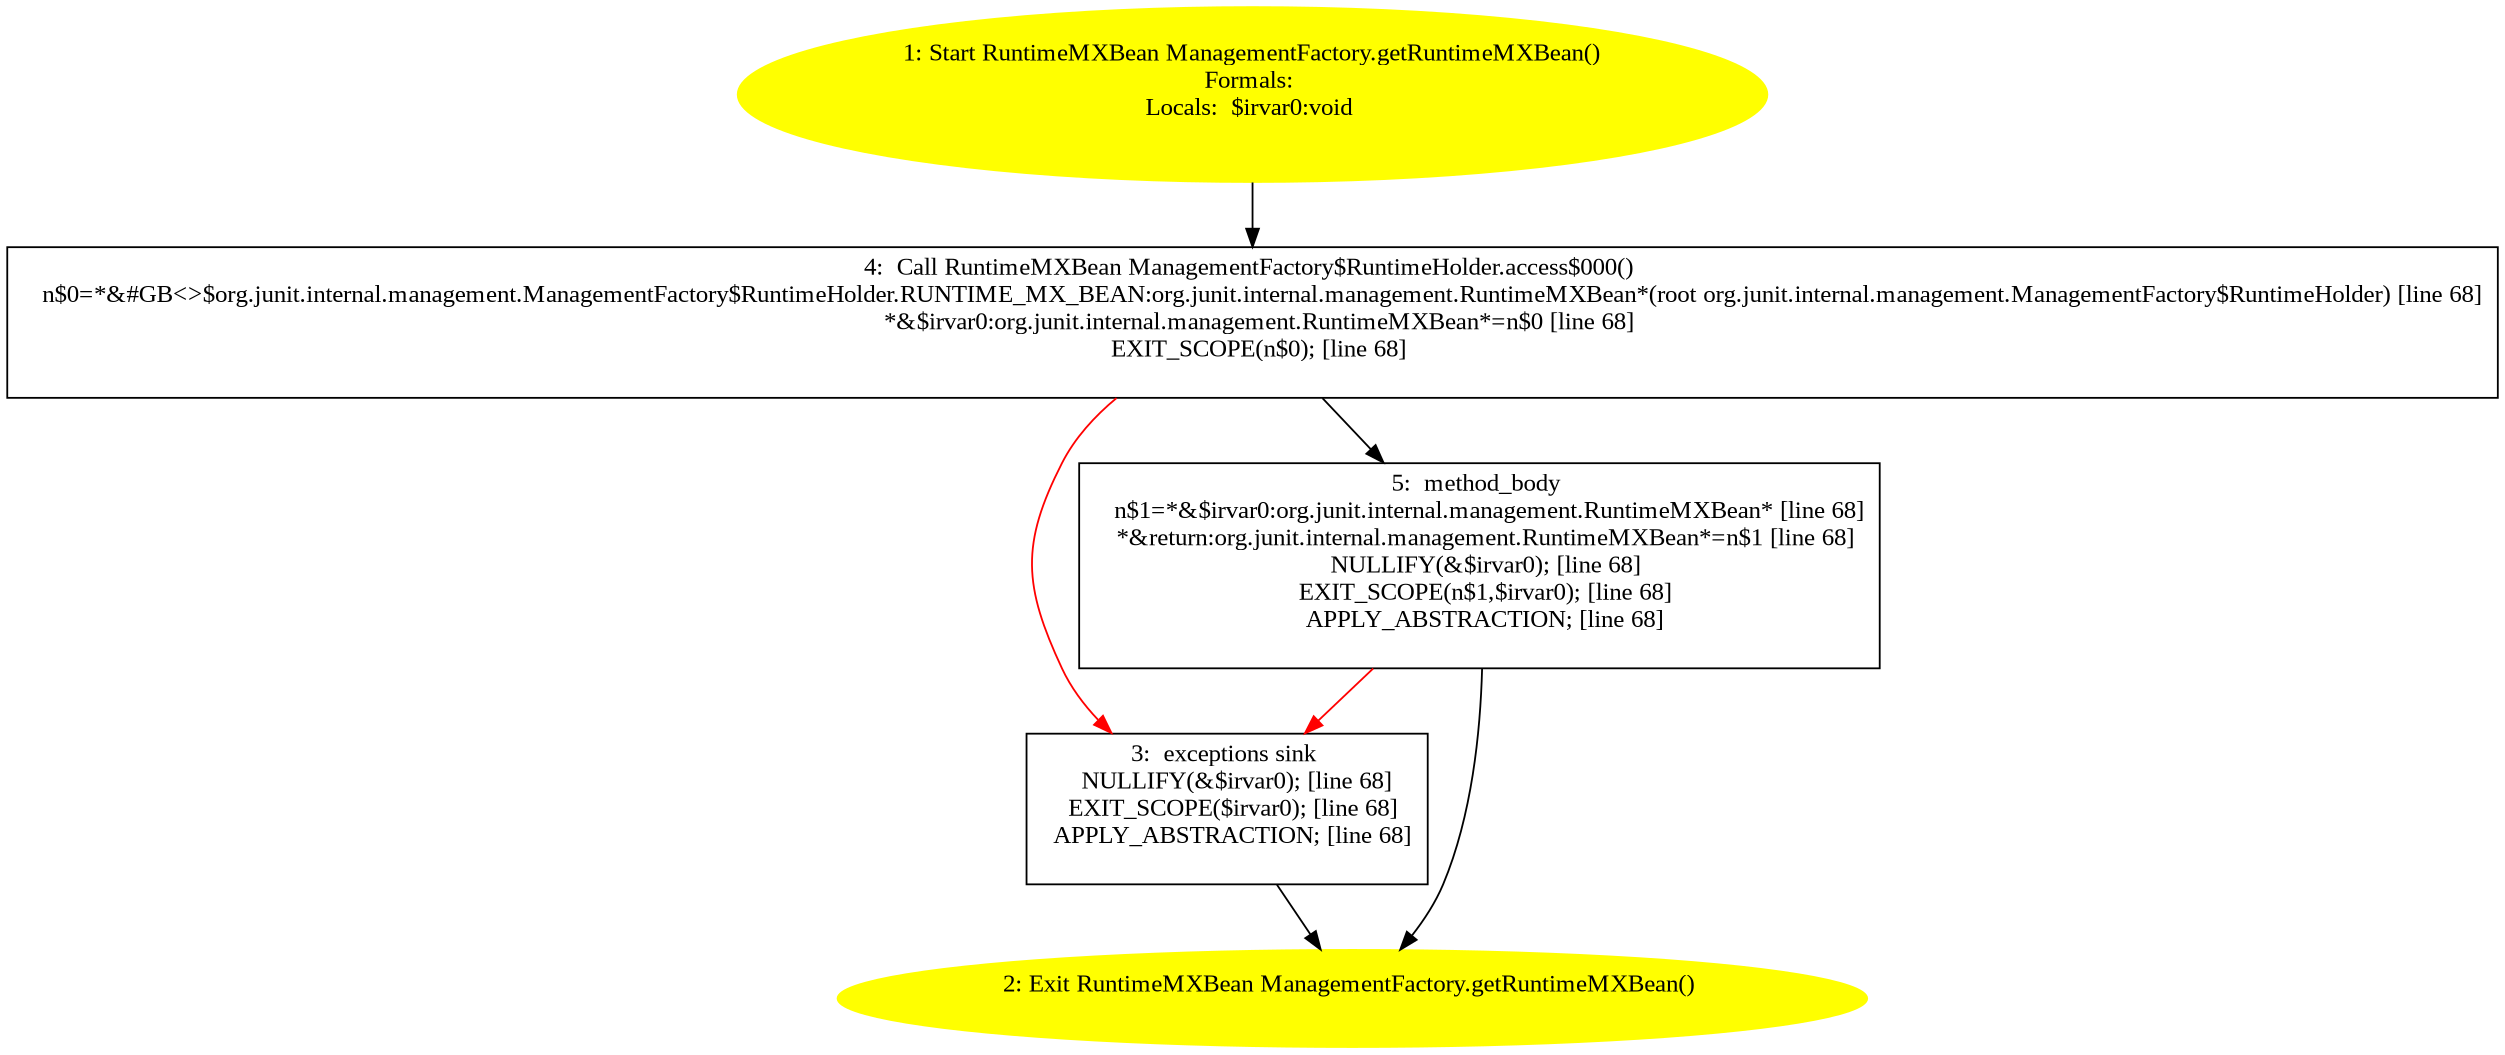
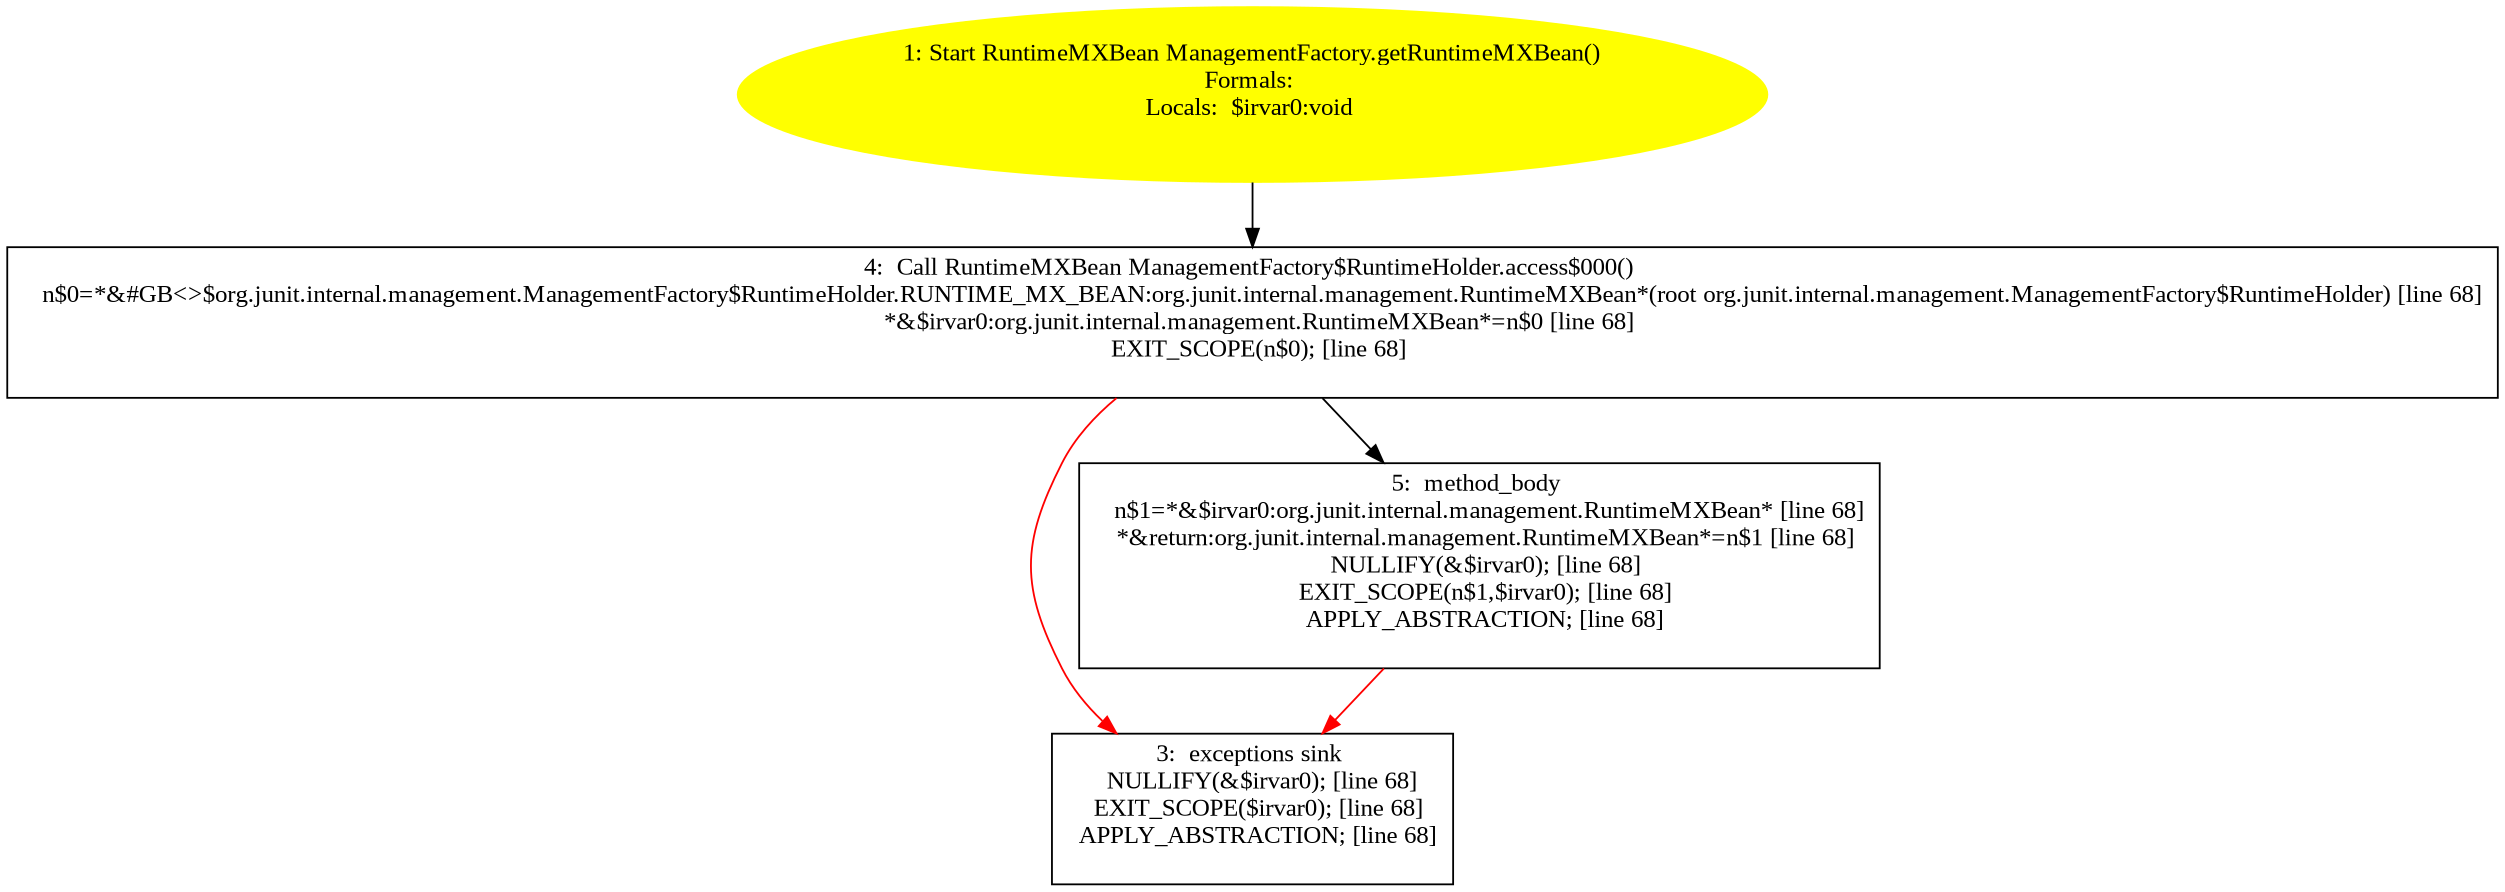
(1352, 998) -> none
